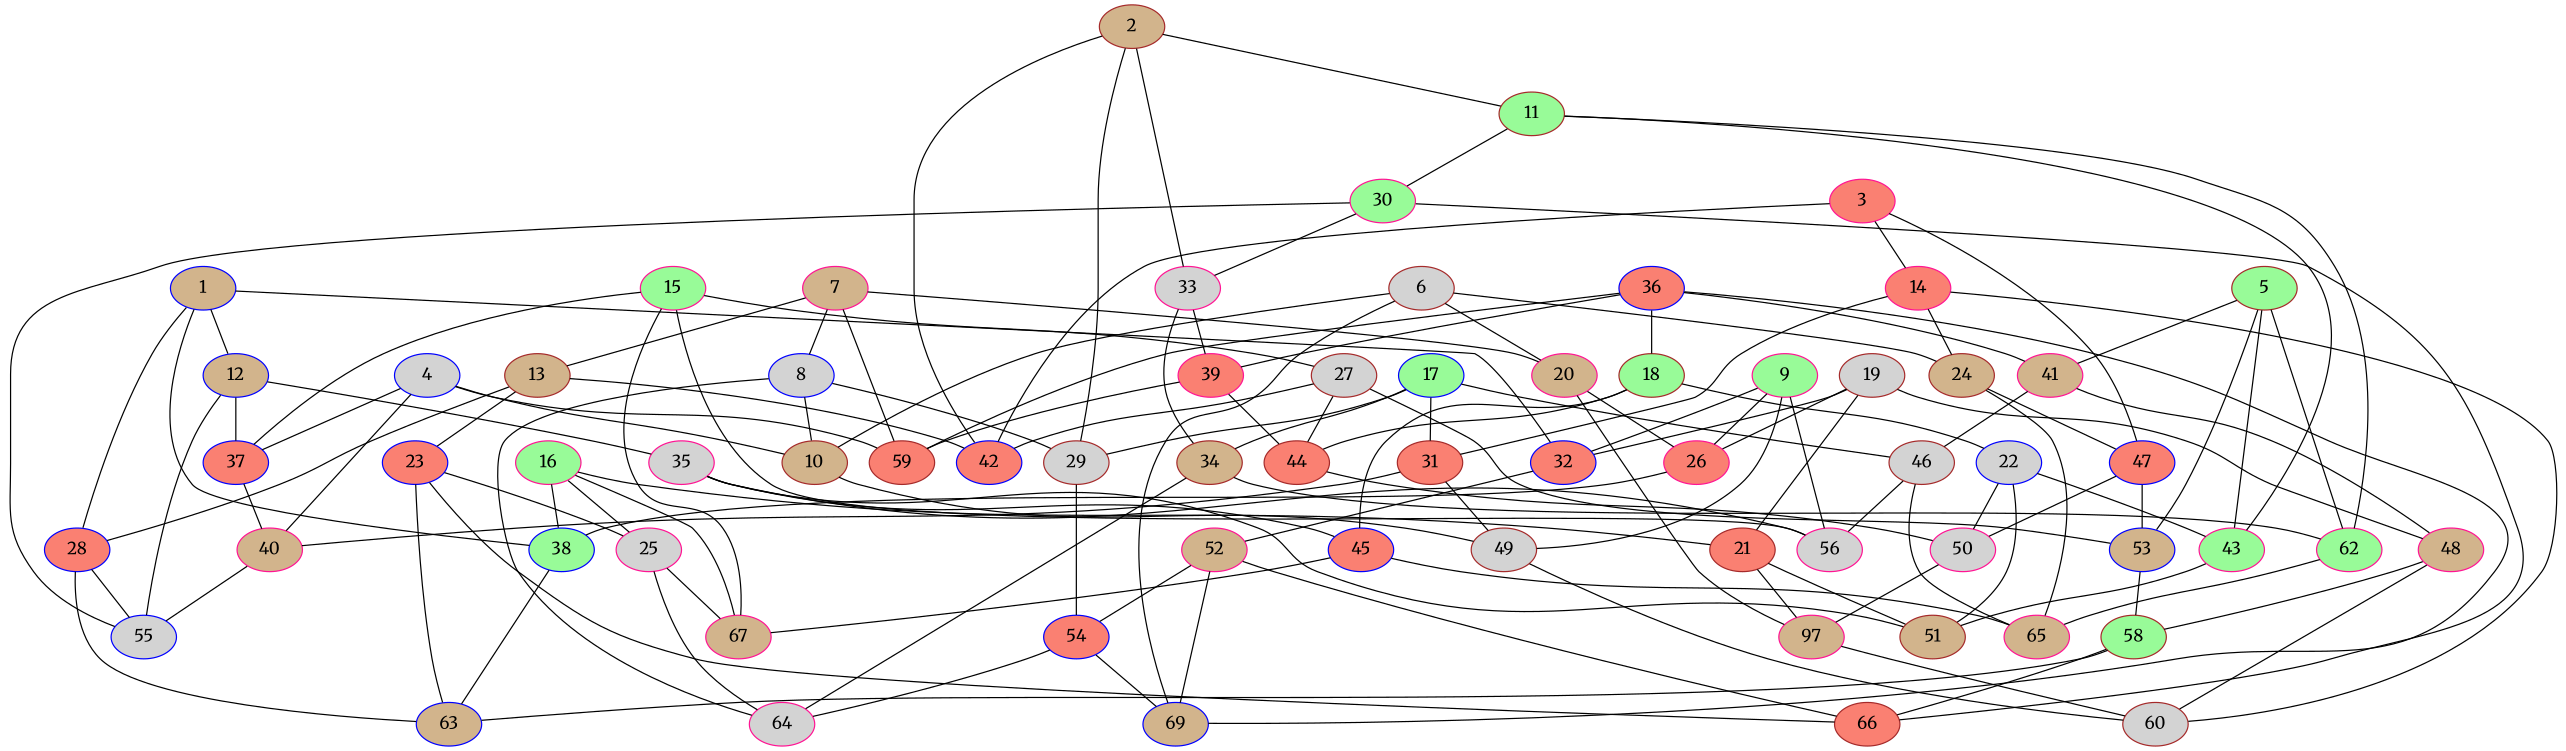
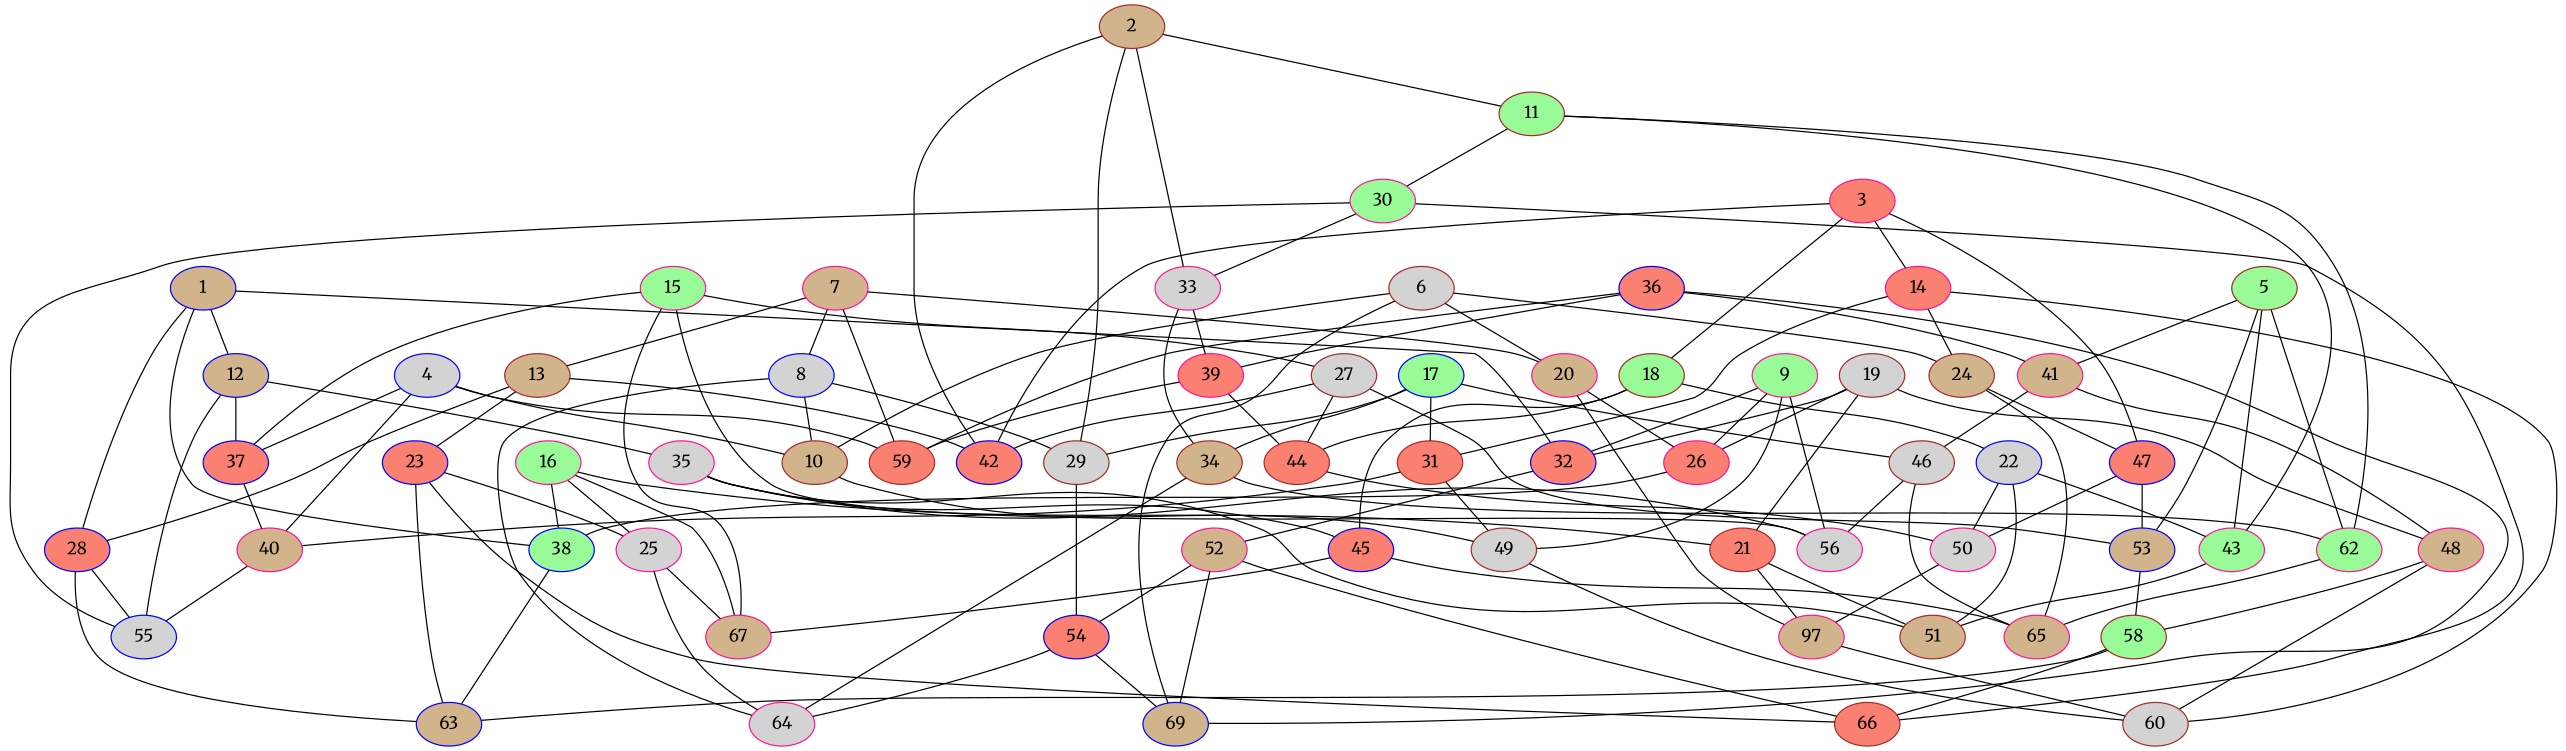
(1652, 332) -> (1757, 288)
